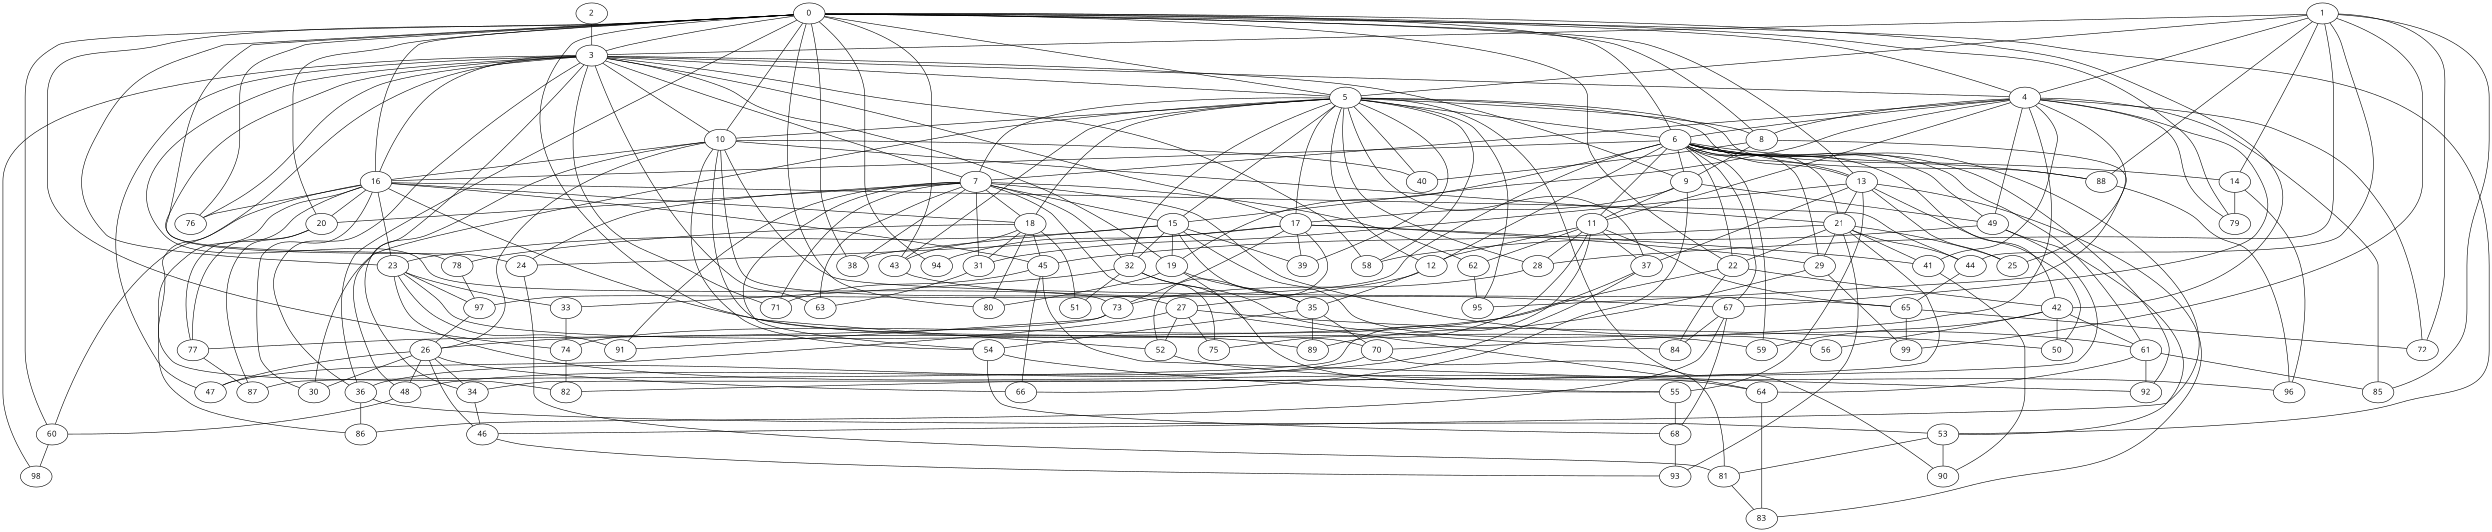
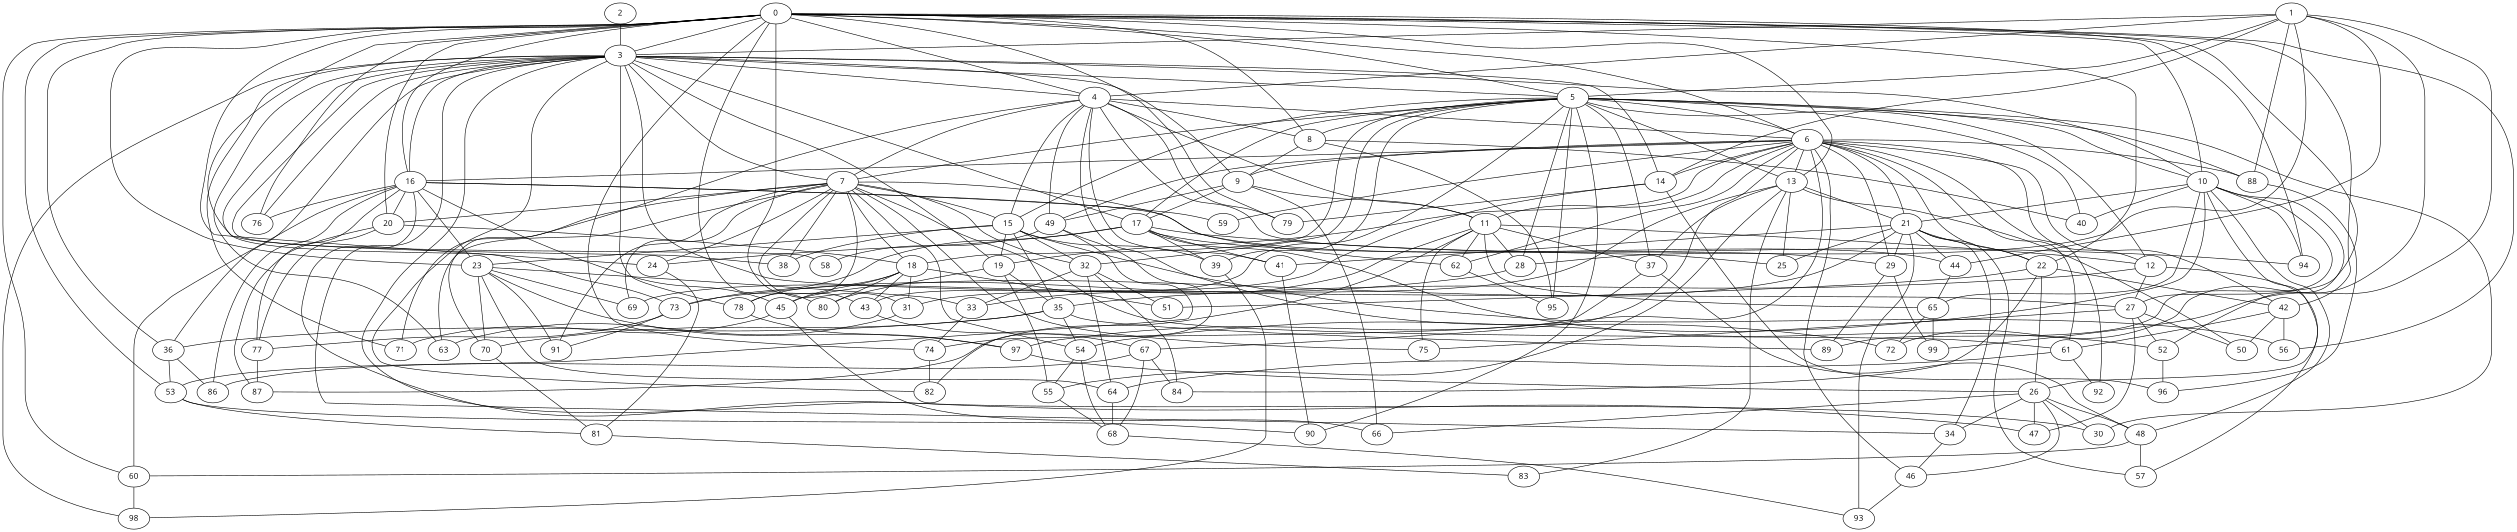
none -> (2261, 43)
none -> (1170, 66)
(556, 160) -> (2272, 210)
(1473, 161) -> none
(734, 205) -> (639, 238)
none -> (1646, 212)
(2152, 266) -> none
none -> (850, 271)
none -> (1307, 284)
none -> (1378, 295)
none -> (1479, 299)
none -> (633, 308)
(1923, 328) -> none
(794, 369) -> (463, 328)
(1450, 372) -> none
(2378, 392) -> none
(1762, 455) -> (1113, 413)
none -> (2141, 477)
none -> (797, 495)
